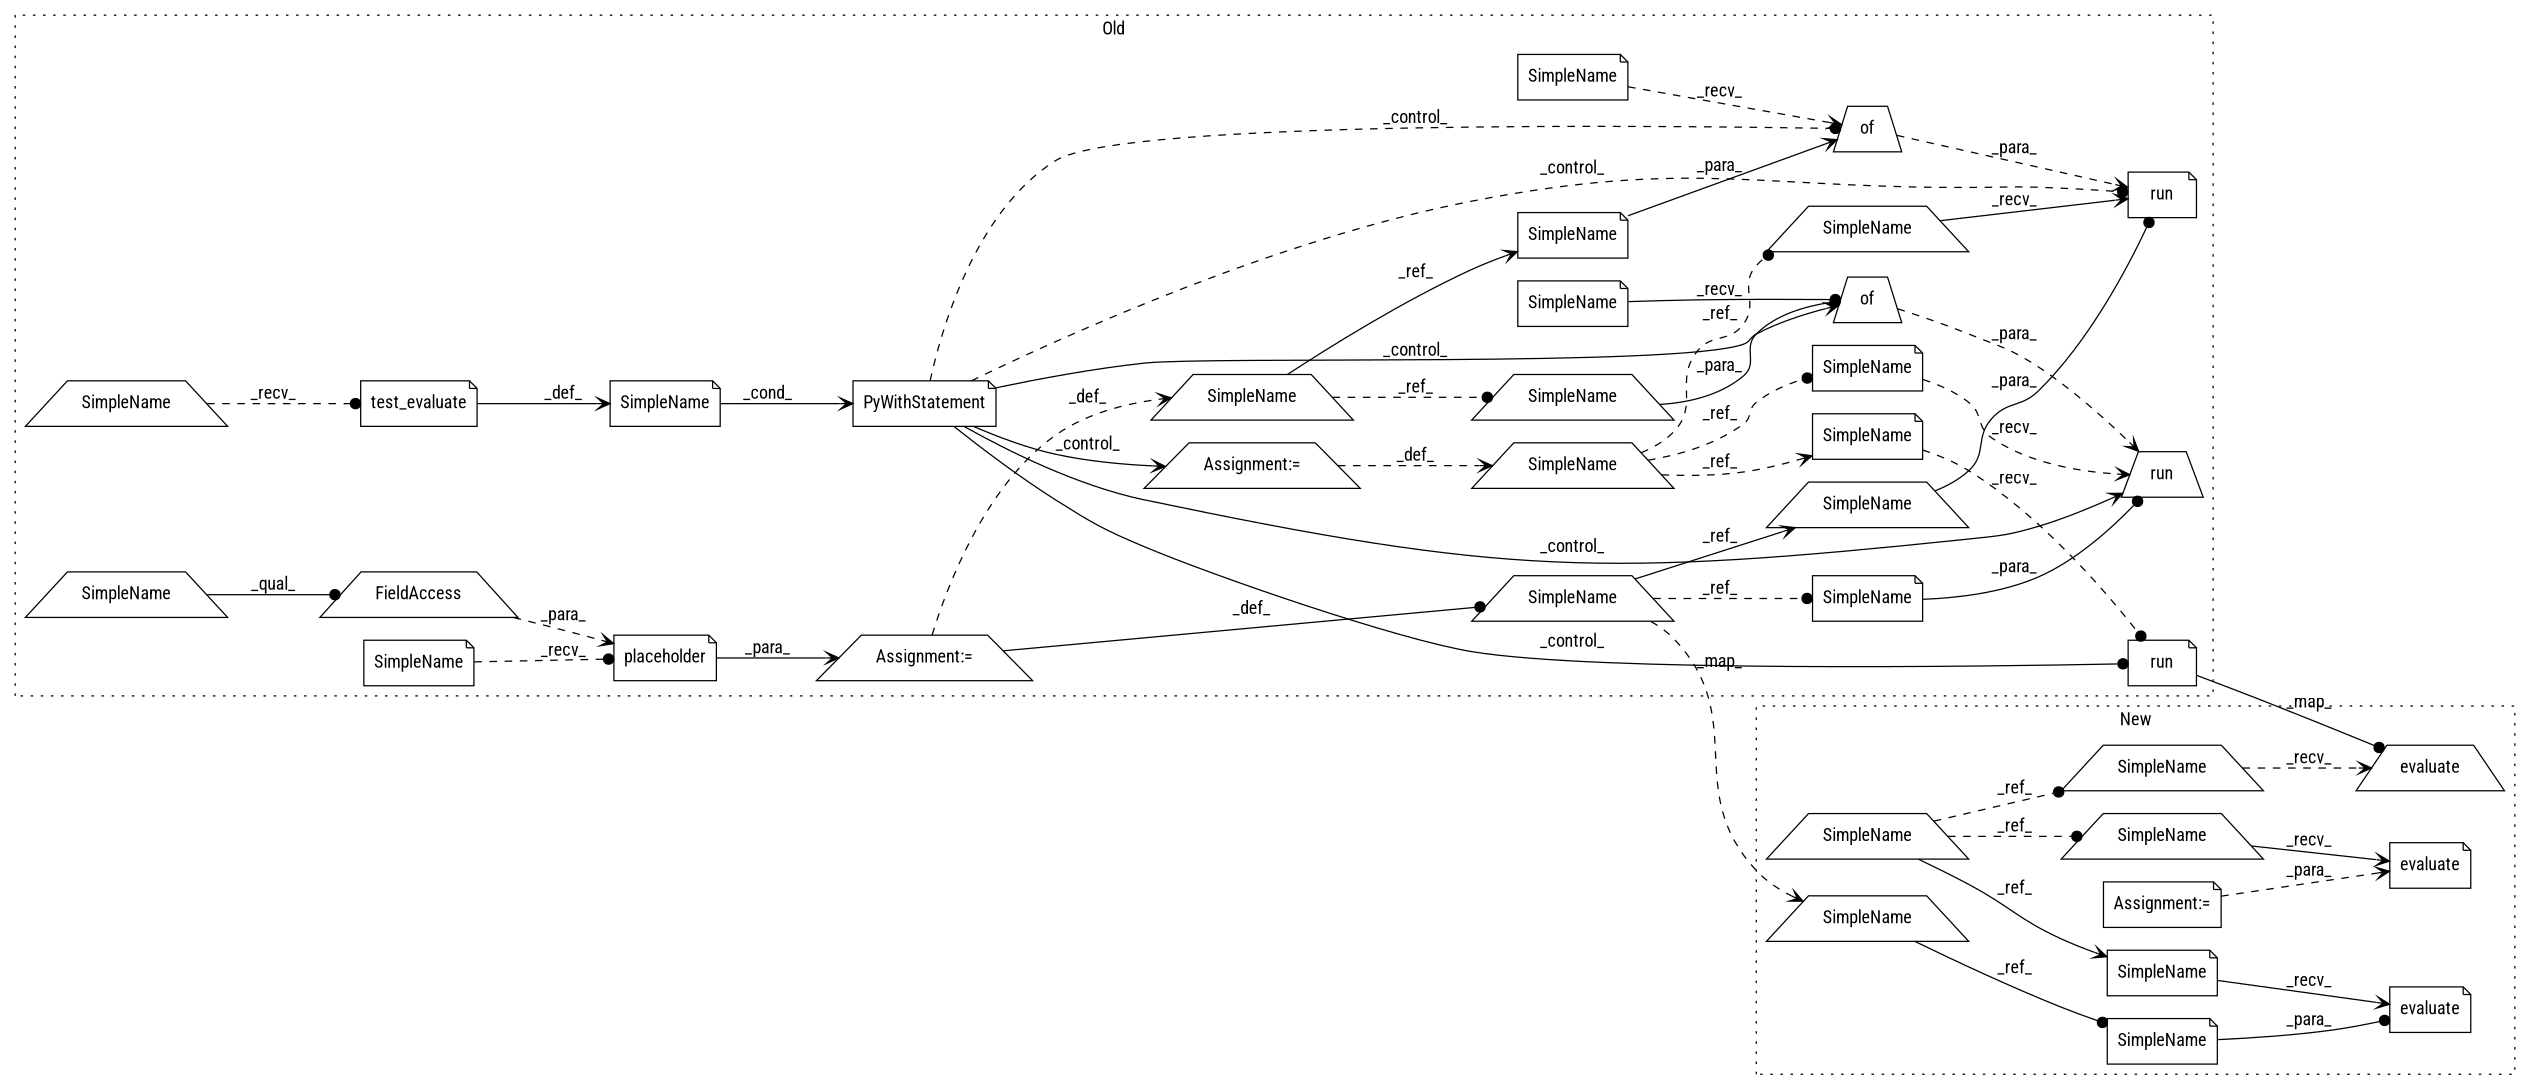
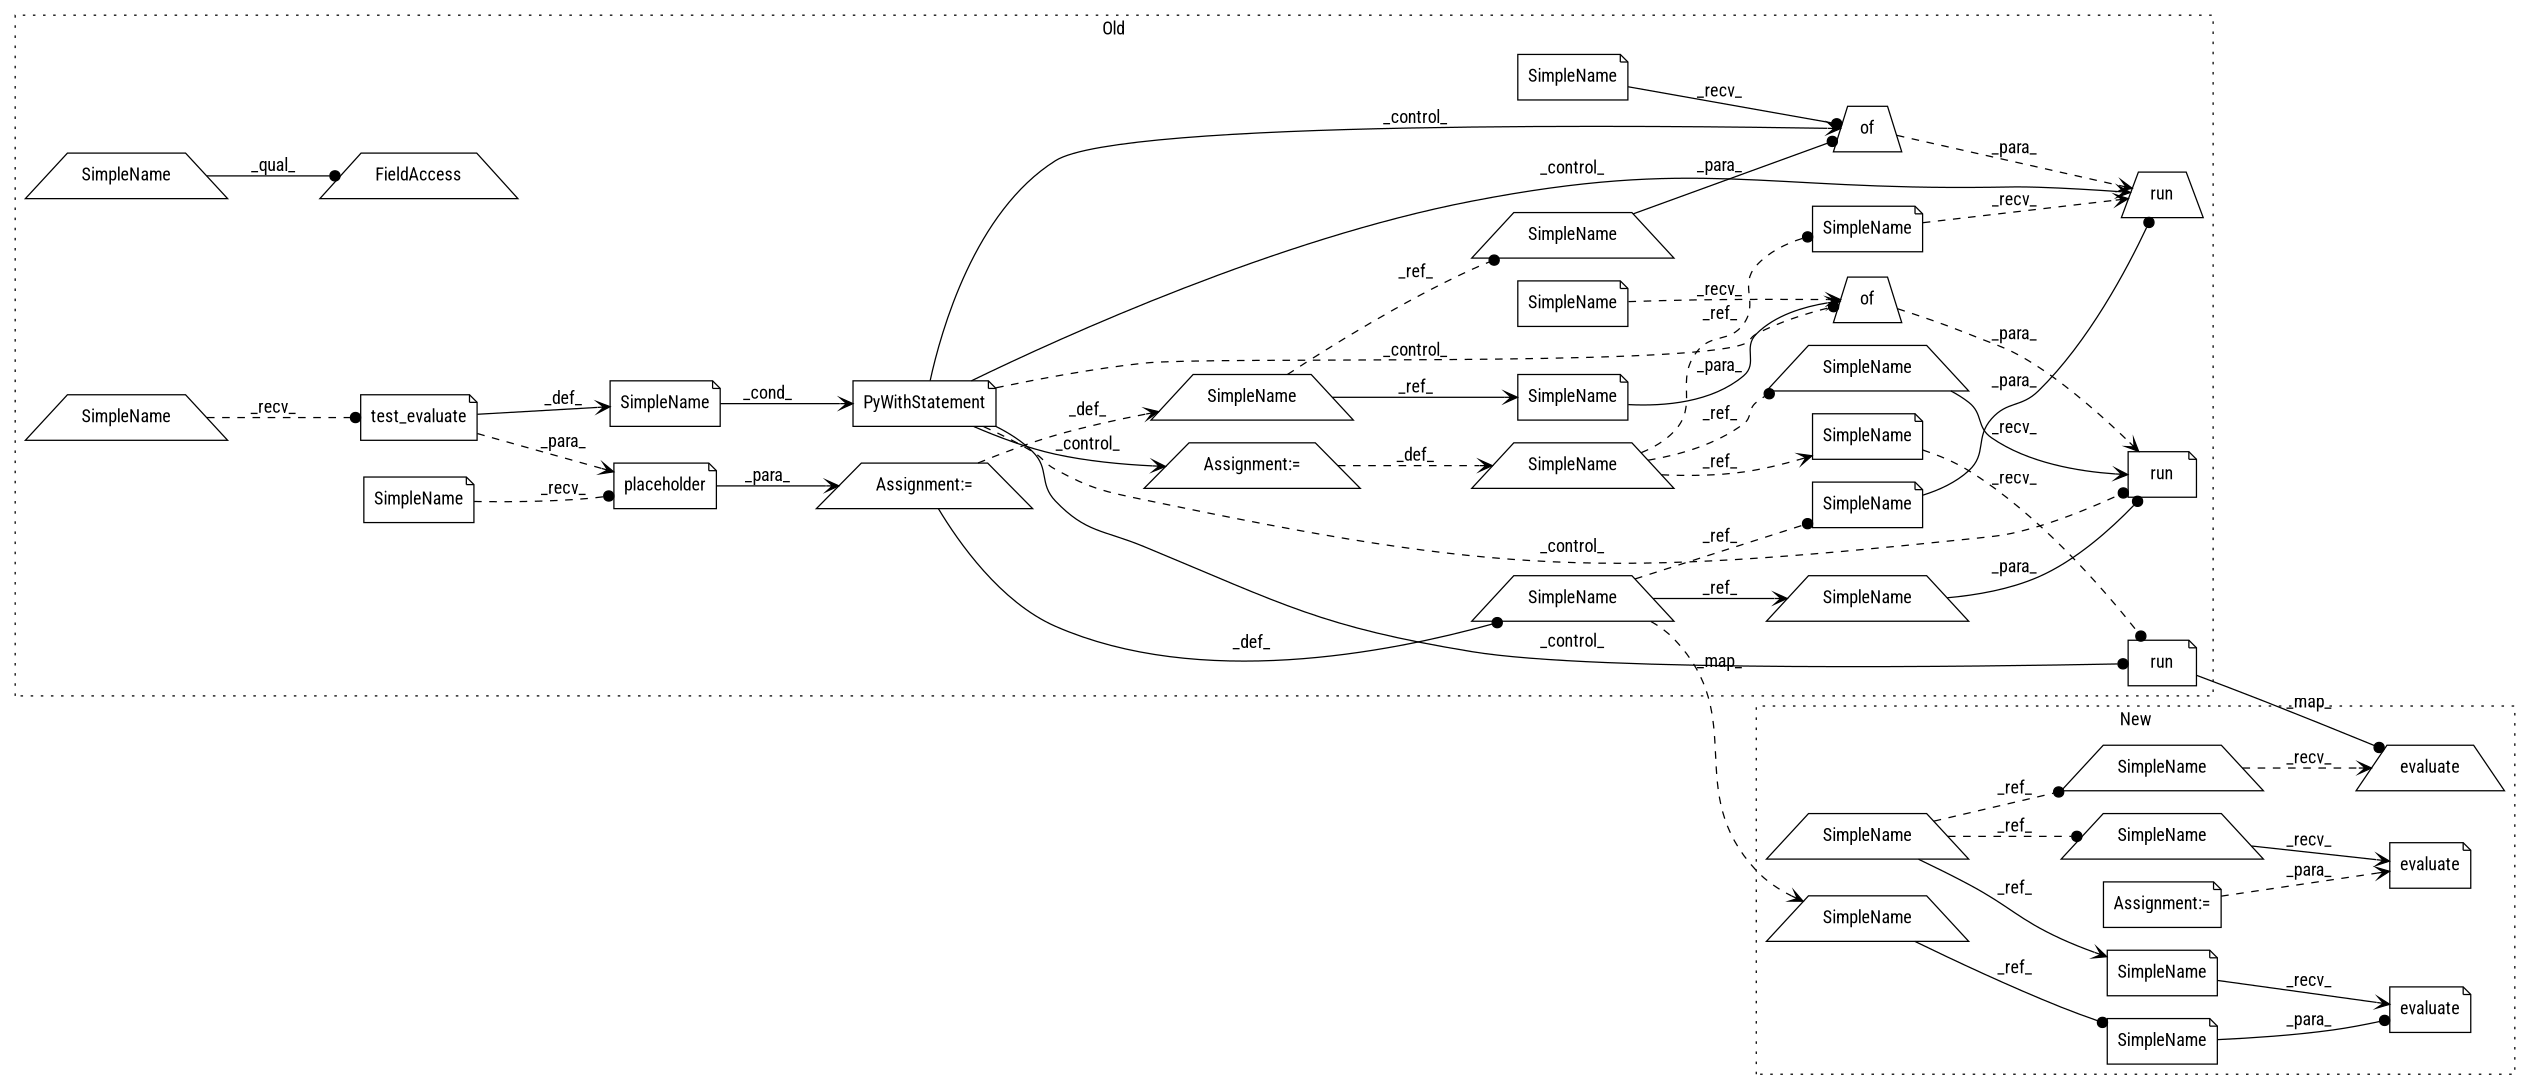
(557, 629) -> (539, 451)
